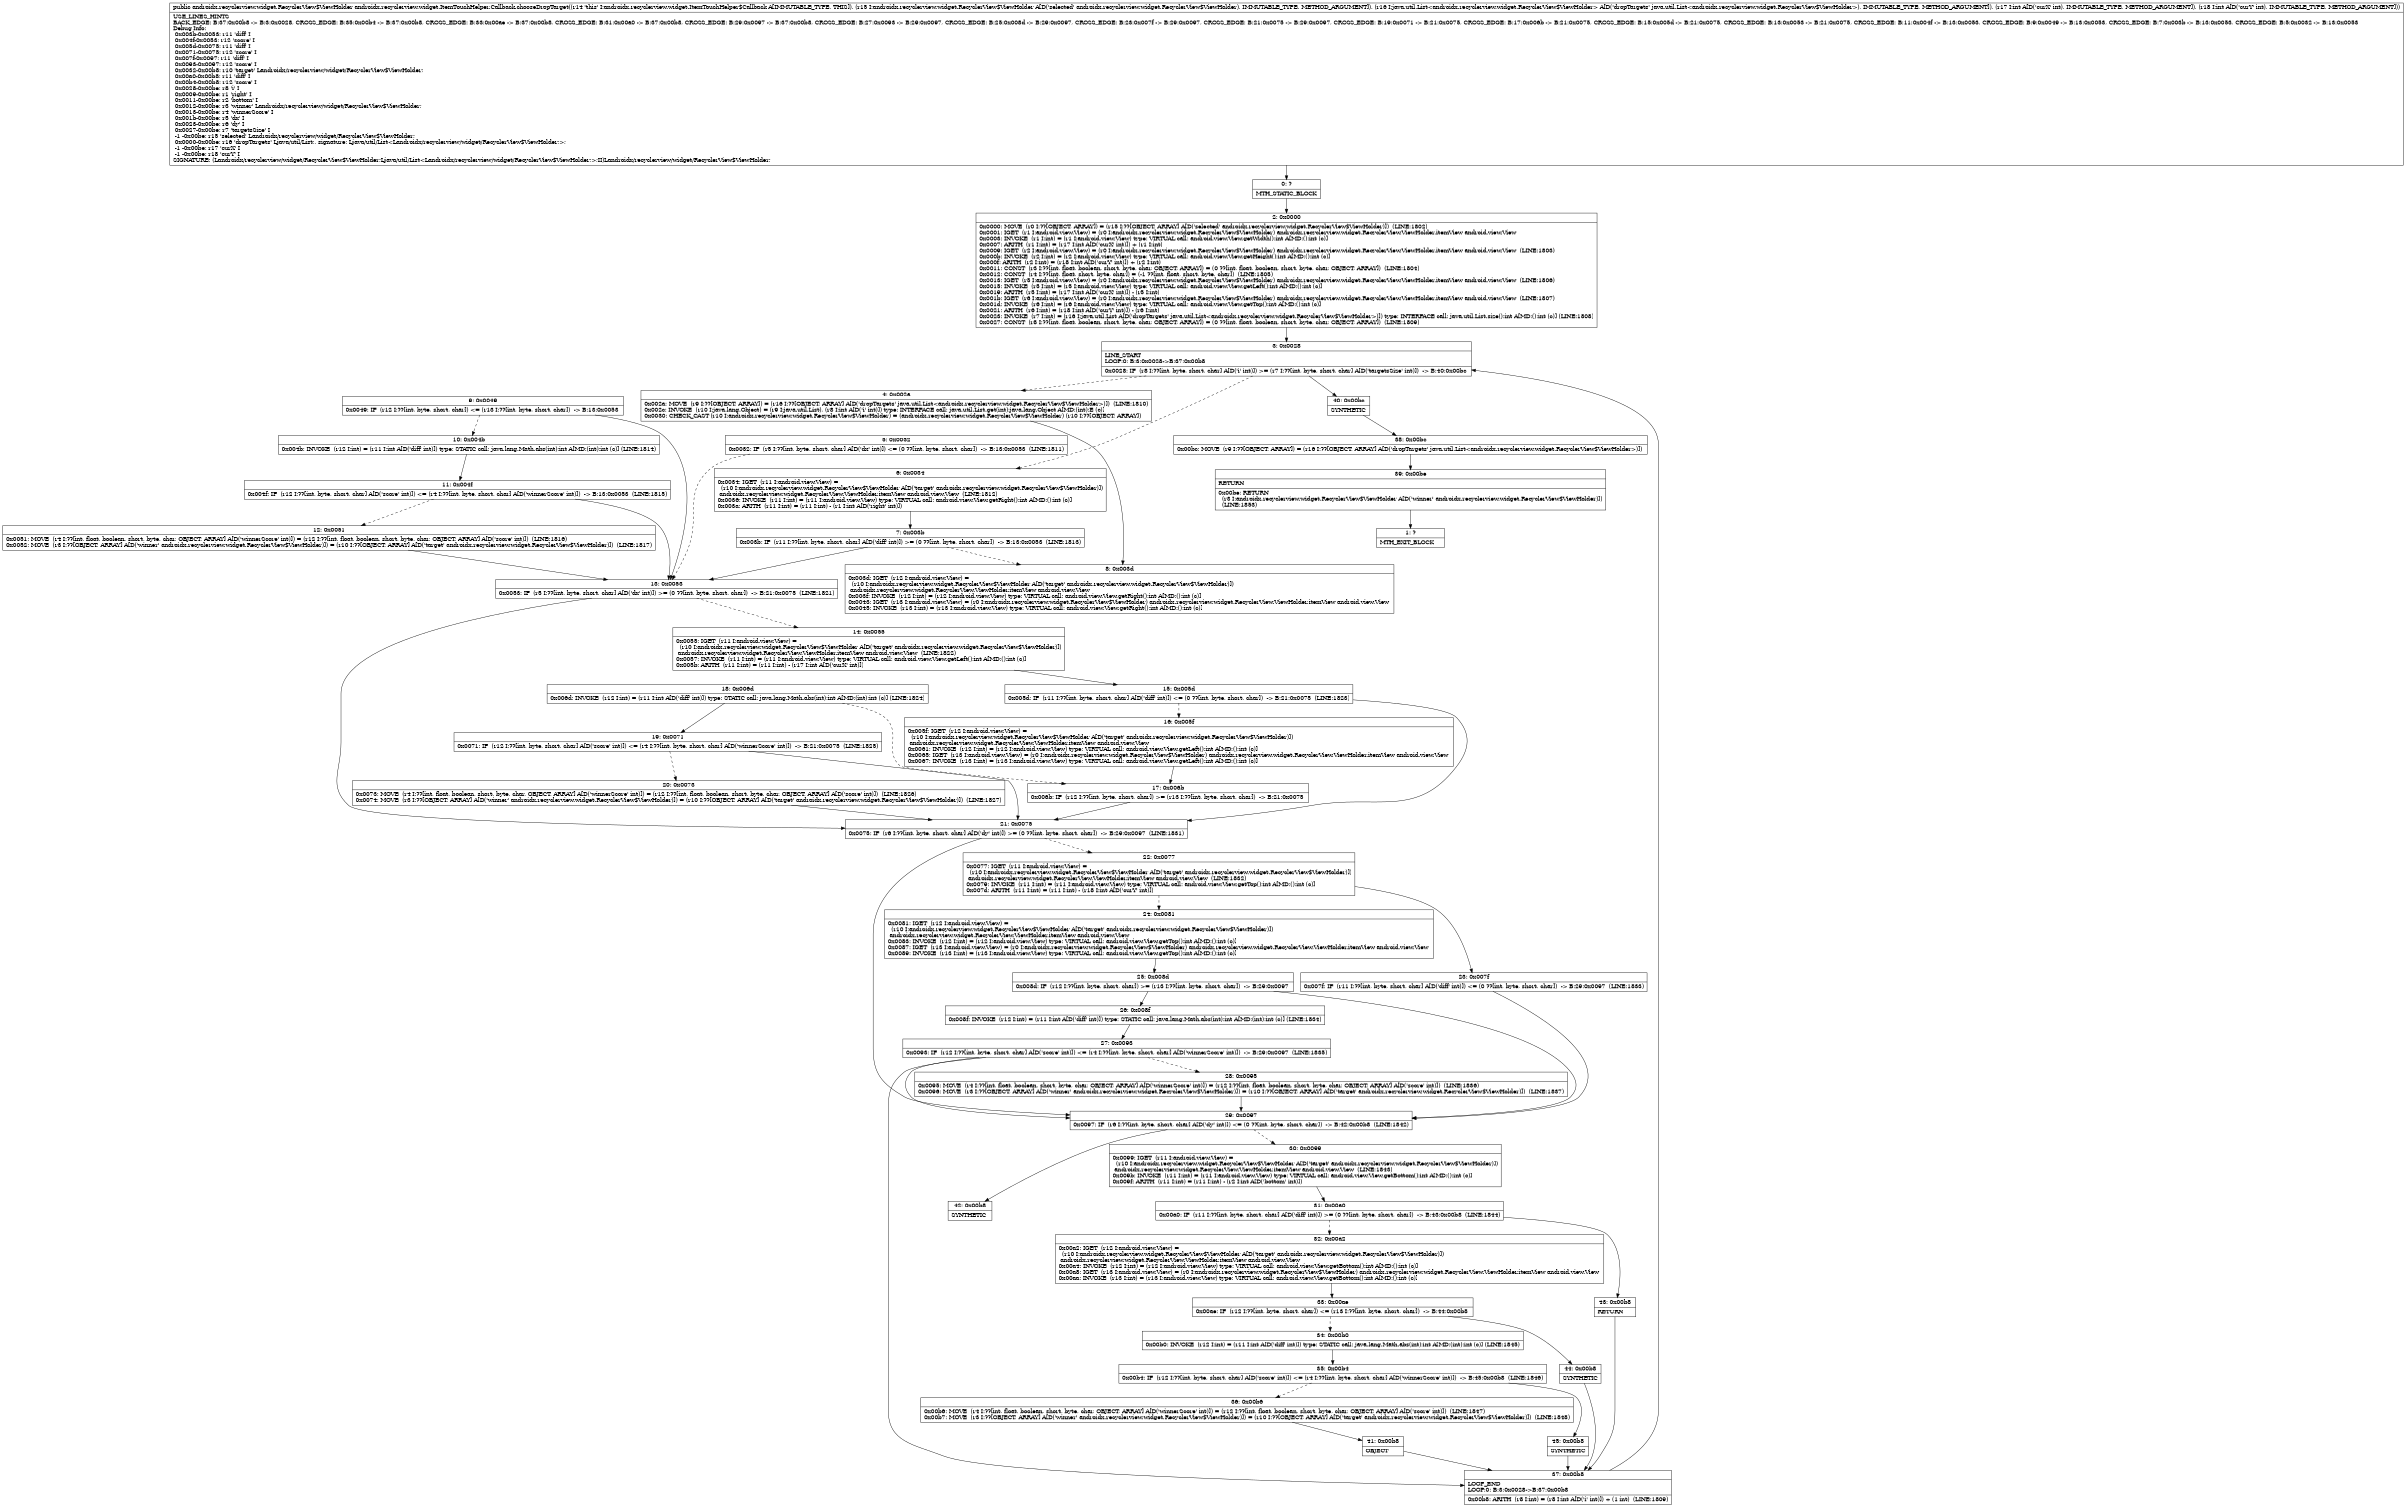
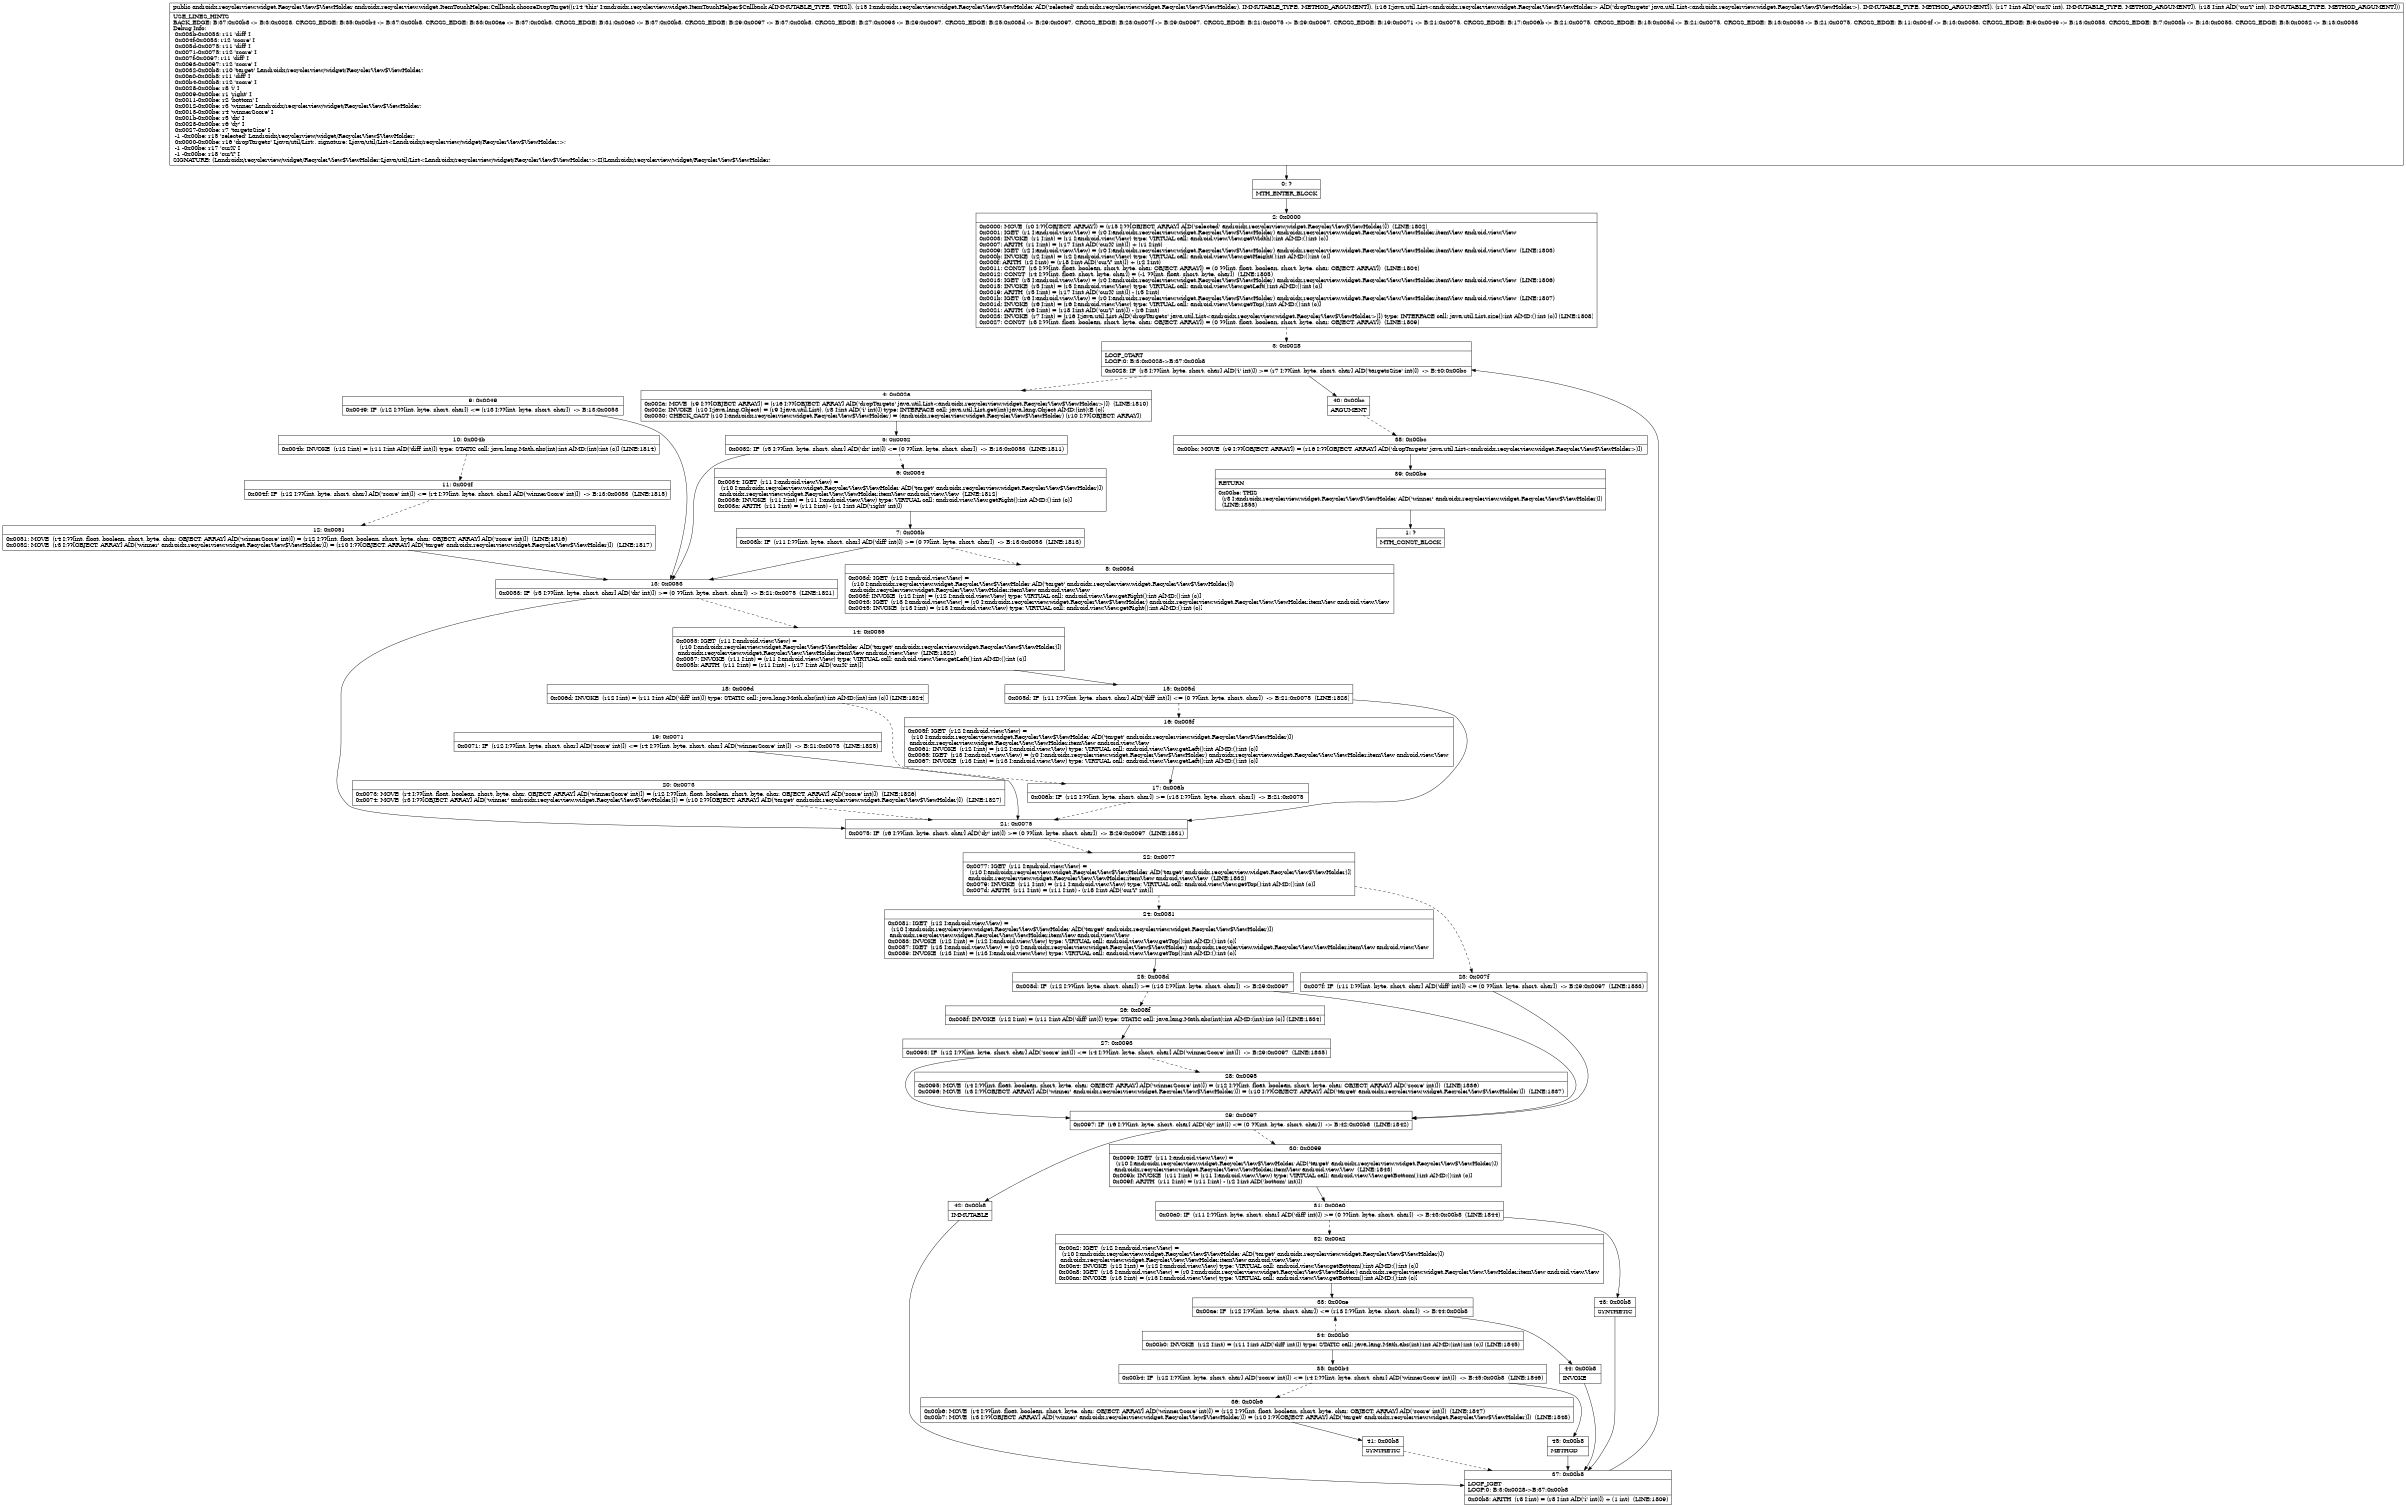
(1286, 194) -> (1287, 194)
(1287, 333) -> (1287, 333)
(1123, 356) -> (1124, 356)
(1348, 410) -> (1349, 410)
(477, 423) -> none
(1378, 424) -> (1378, 424)
(1139, 428) -> (901, 459)
(464, 465) -> (464, 465)
(1109, 468) -> (896, 426)
(1245, 493) -> (1240, 493)
(694, 501) -> (694, 501)
(644, 516) -> none
(1407, 543) -> (1410, 543)
(704, 717) -> none
(673, 764) -> none
(1094, 811) -> (1094, 811)
(860, 812) -> (860, 812)
(1430, 906) -> (1430, 906)
(1145, 997) -> (1145, 997)
(873, 1026) -> none
(1241, 1102) -> none
(969, 1215) -> (970, 1215)
(1610, 1312) -> (1615, 1312)
(1330, 1322) -> (1335, 1326)
(1580, 1378) -> (1575, 1378)
(1377, 1451) -> (1383, 1451)
(1568, 1451) -> (1564, 1451)
(950, 1457) -> (1076, 1462)
(1446, 1460) -> (1446, 1460)
(1484, 1484) -> (1485, 1484)
